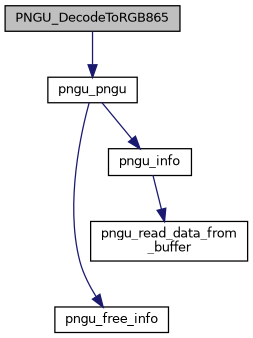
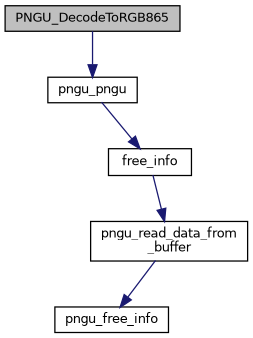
(150, 162) -> (150, 162)
(74, 201) -> (142, 279)
